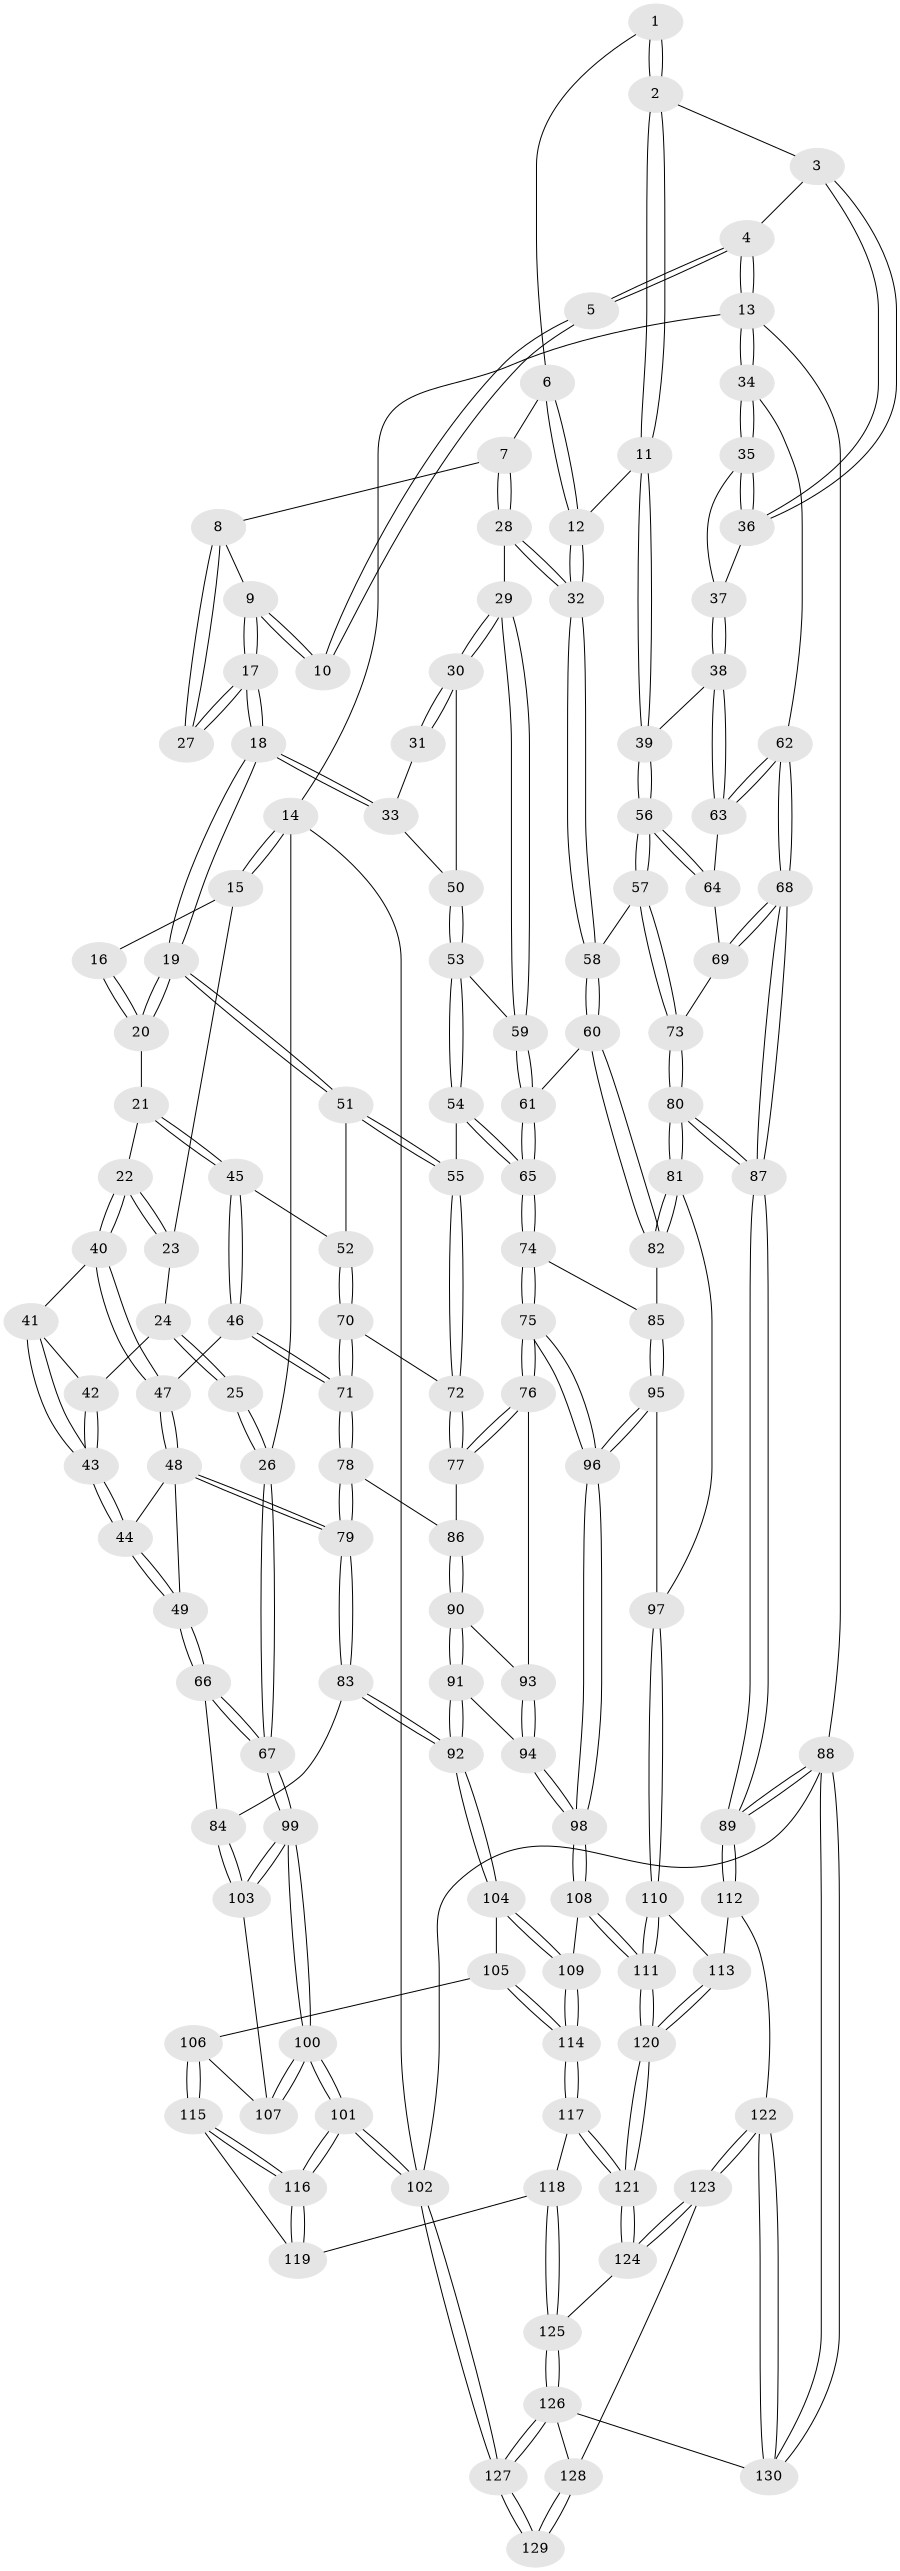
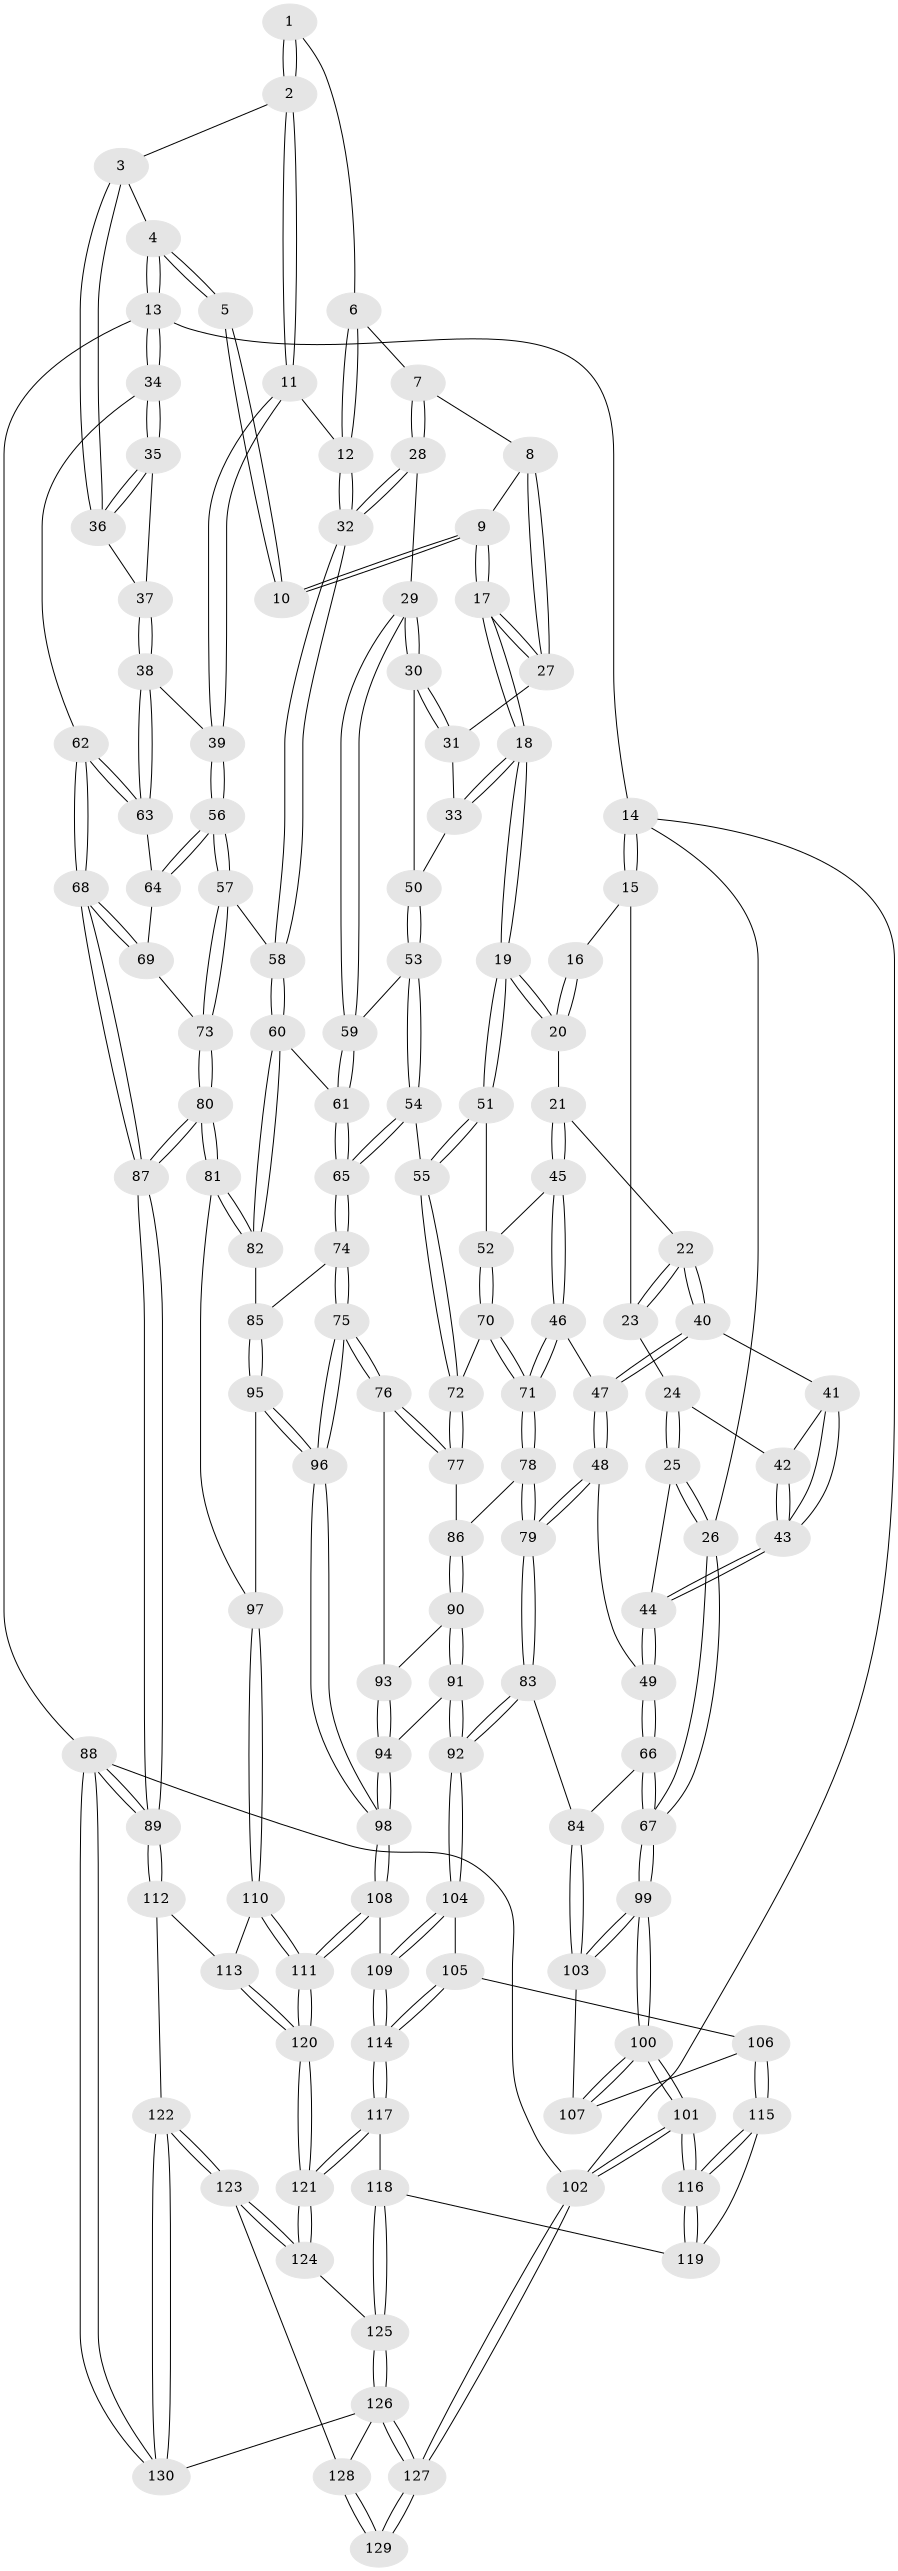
none -> (499, 708)
(150, 1502) -> (661, 1538)
